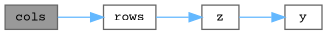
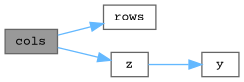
(172, 17) -> (78, 52)
